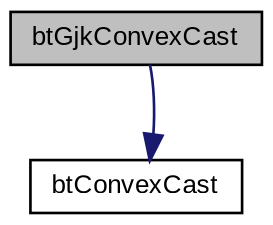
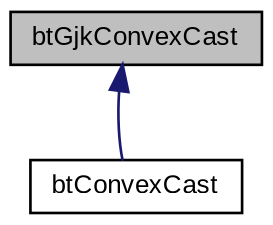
(154, 99) -> (119, 126)
